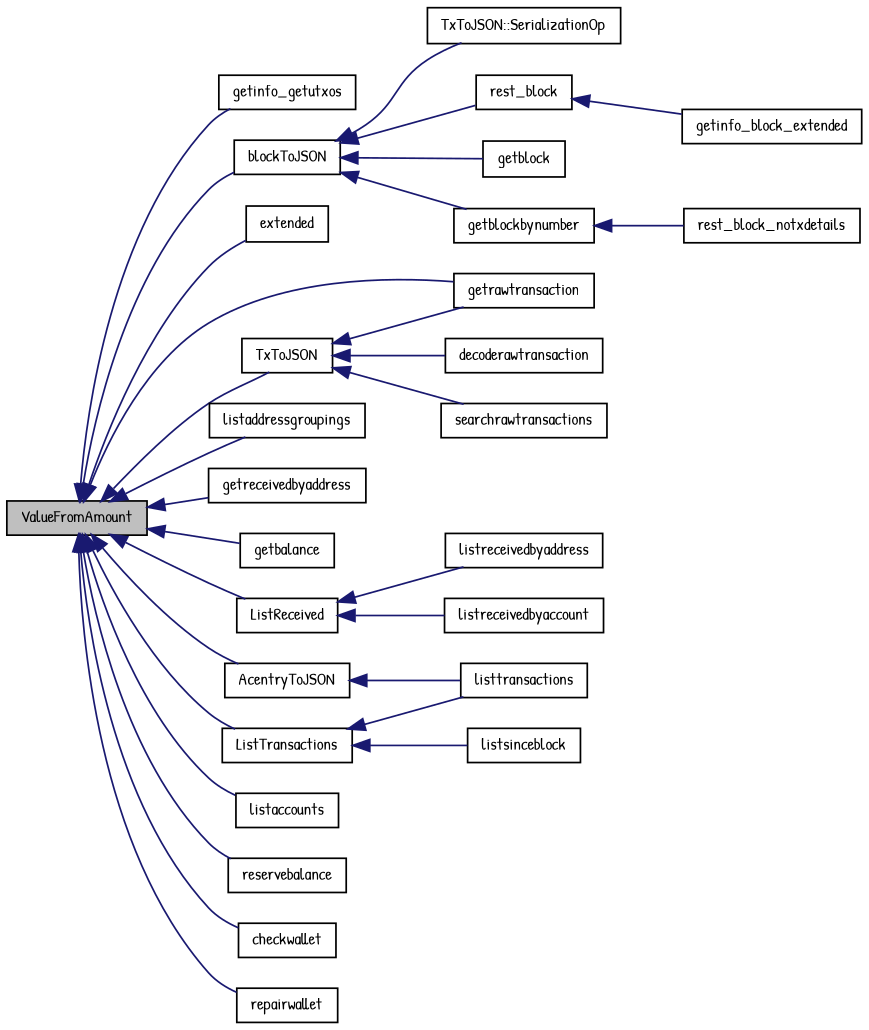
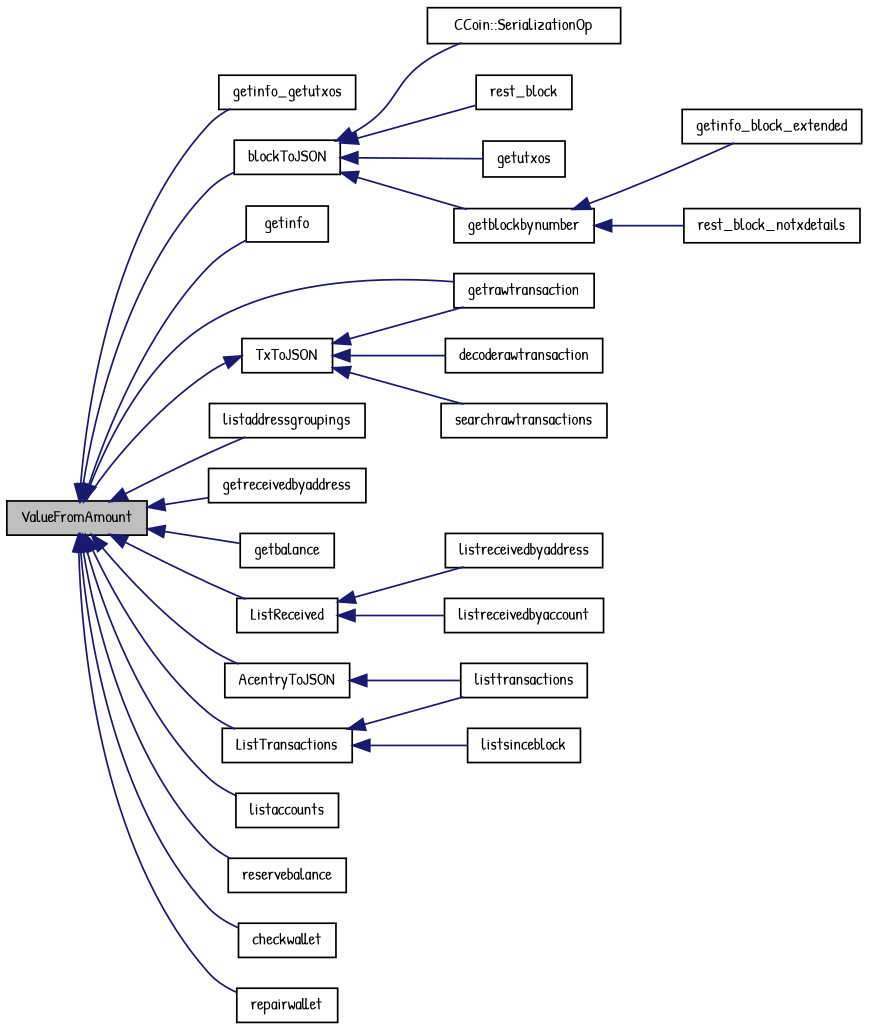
(524, 26) -> (524, 26)
(636, 108) -> (662, 174)
(524, 159) -> (524, 159)
(287, 224) -> (287, 224)
(185, 421) -> (148, 424)
